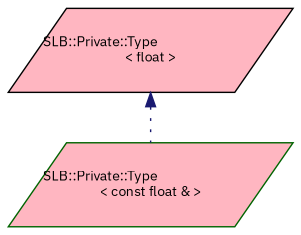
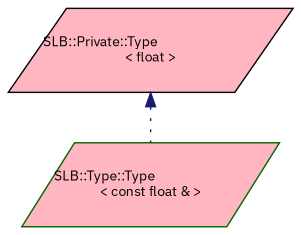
(151, 185) -> (151, 185)
